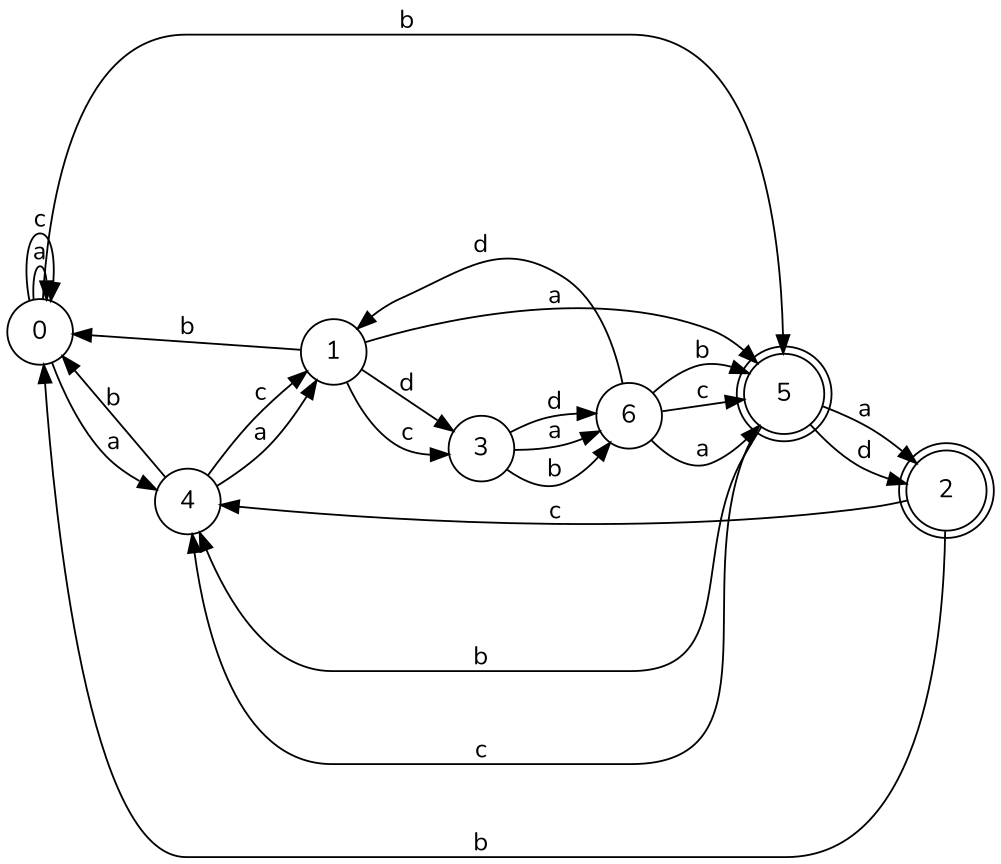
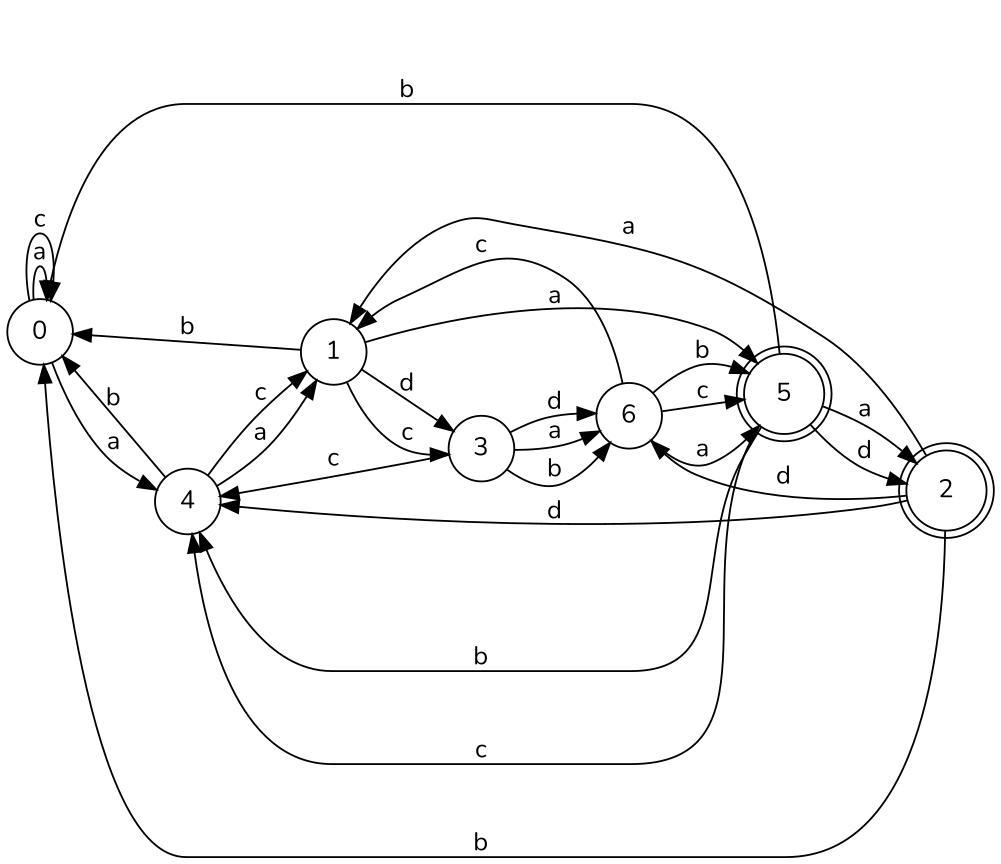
(429, 35) -> (447, 104)
(481, 245) -> (481, 245)
none -> (661, 256)
none -> (344, 475)
none -> (781, 496)
(555, 512) -> (555, 512)
